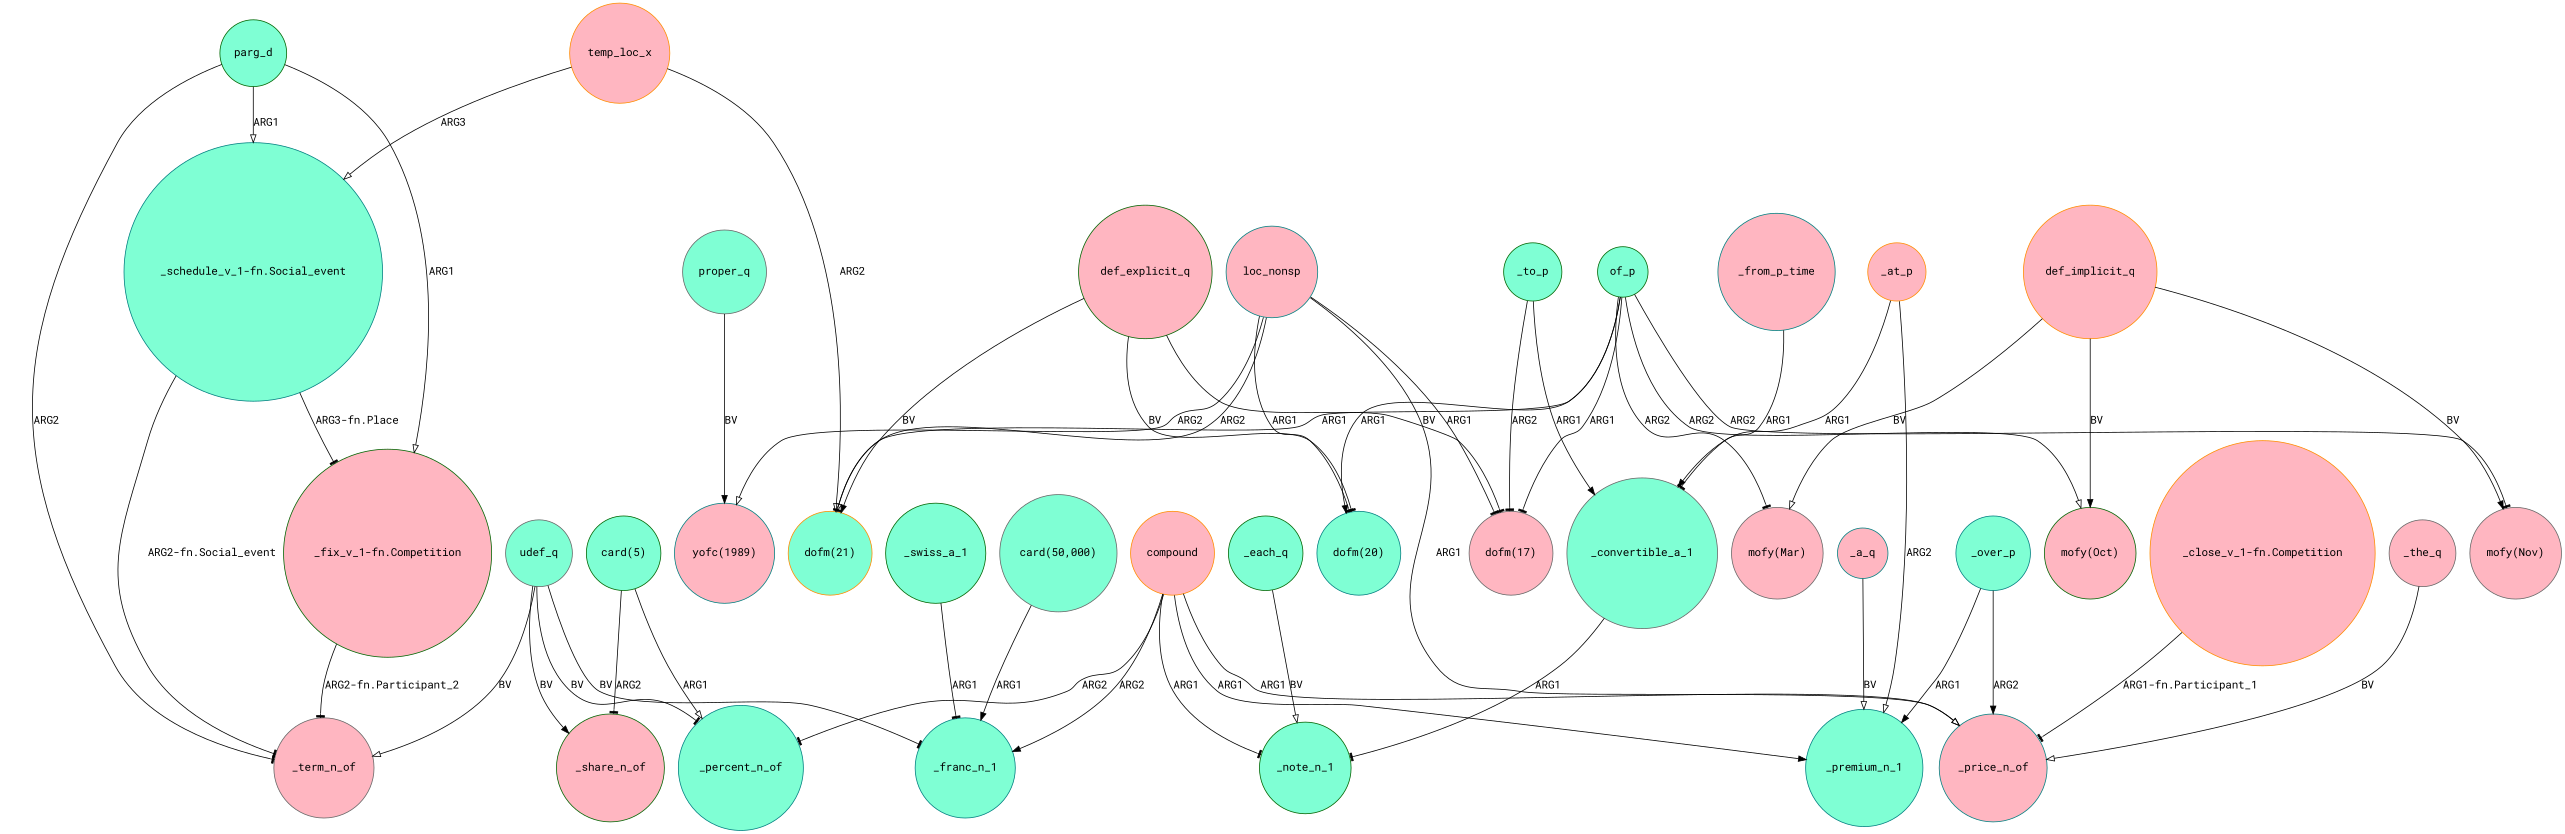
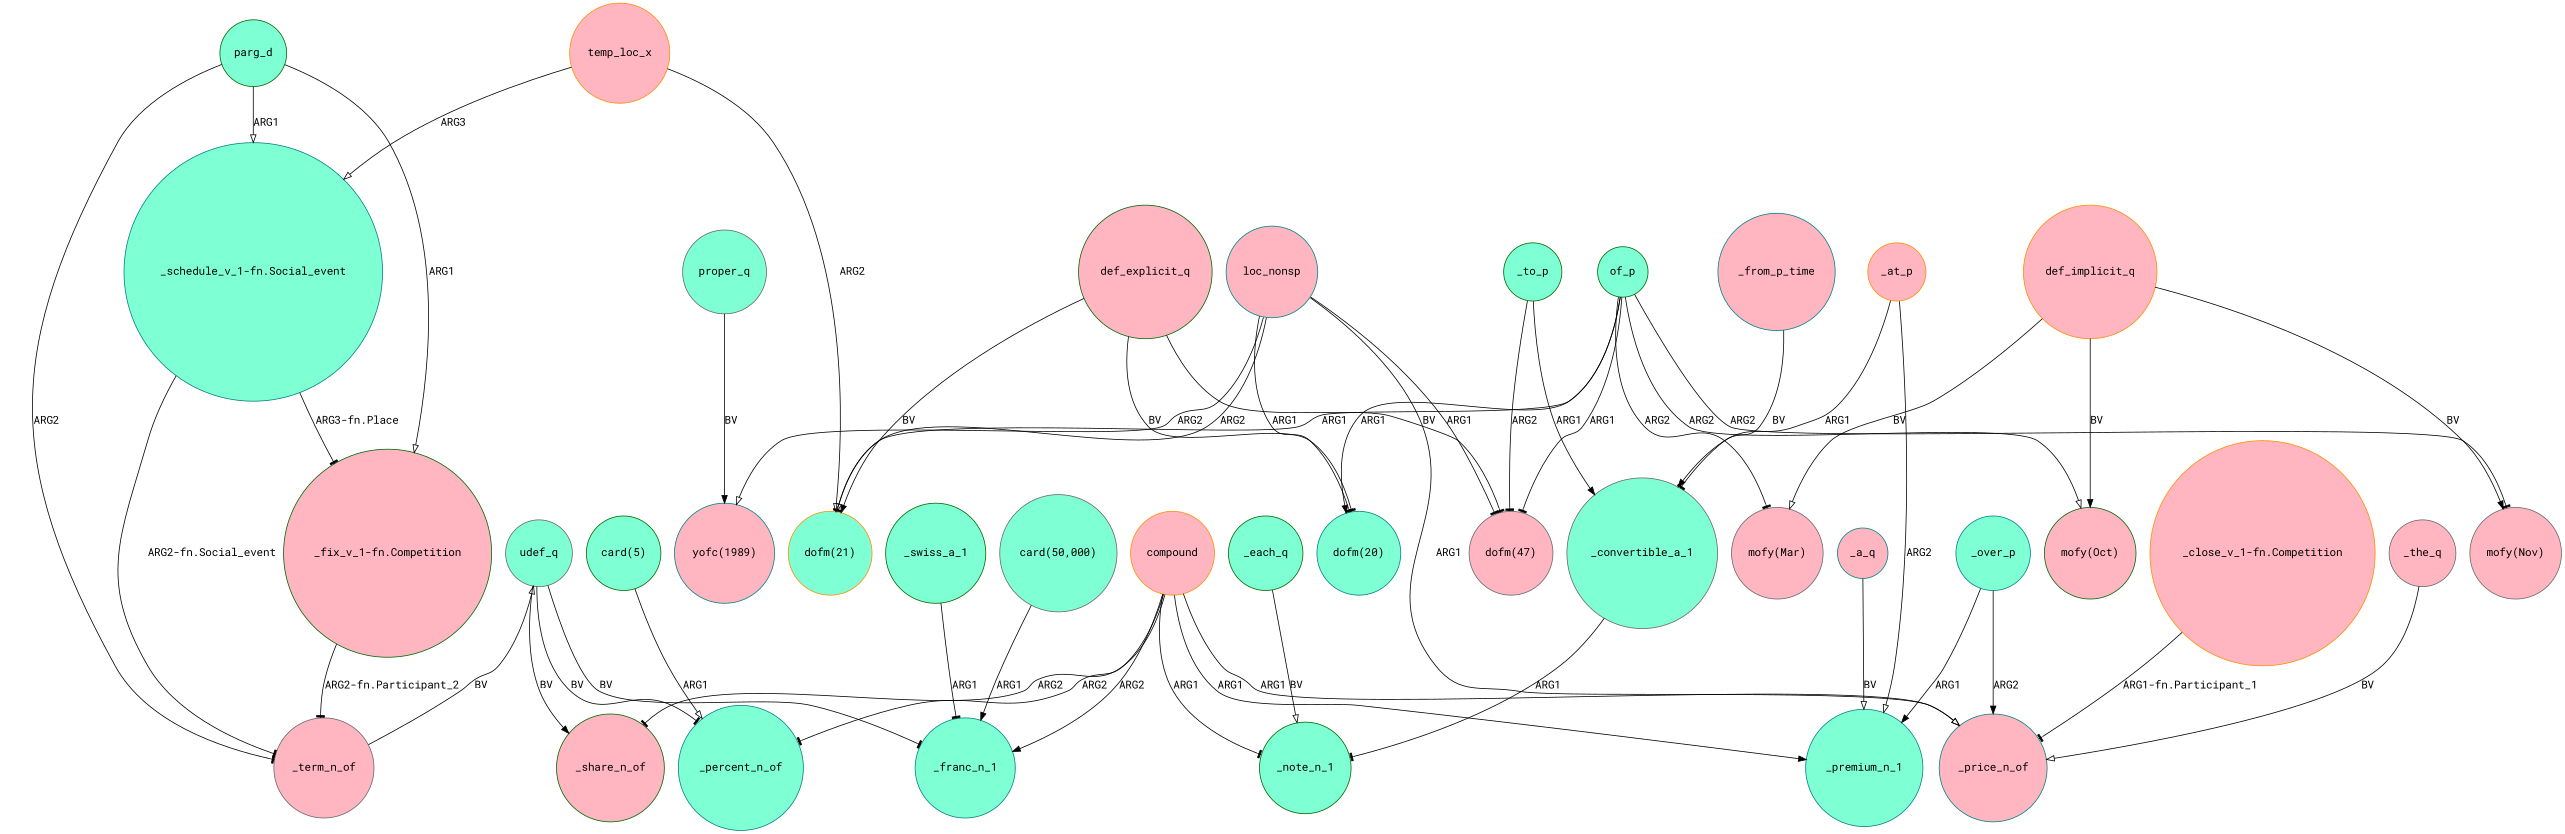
(1779, 421) -> (1779, 421)
(1511, 553) -> (1511, 553)
(618, 650) -> (913, 700)
(486, 696) -> (468, 685)
